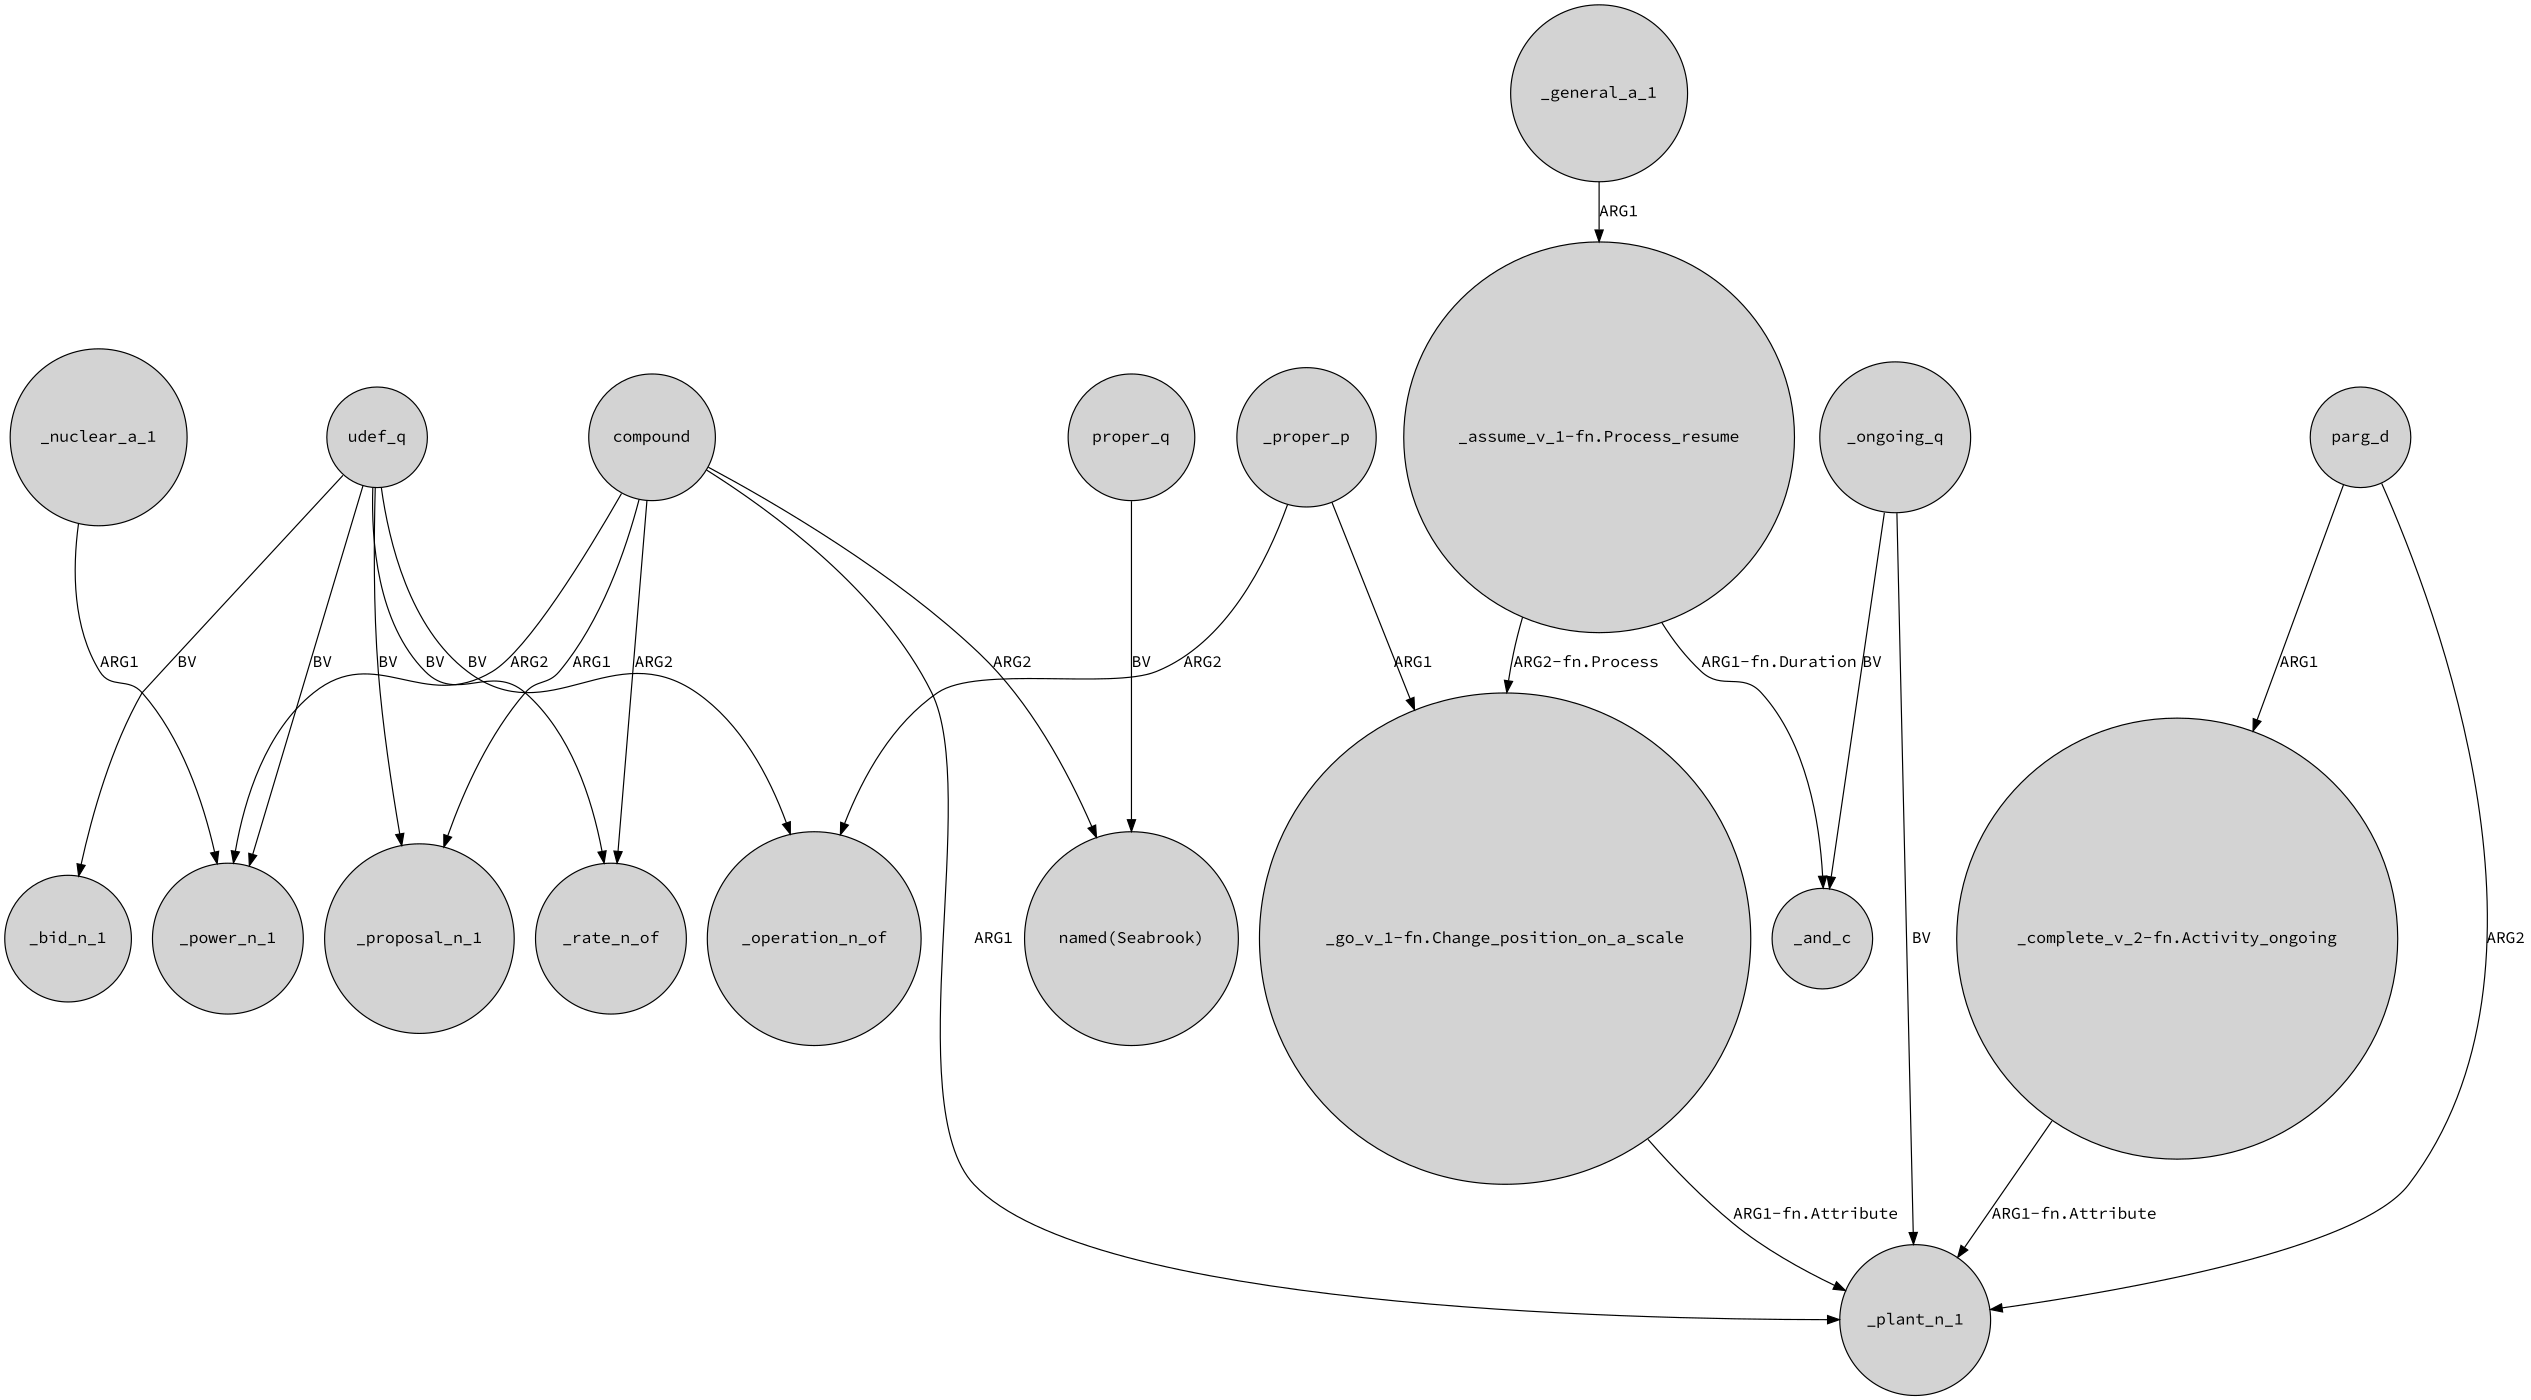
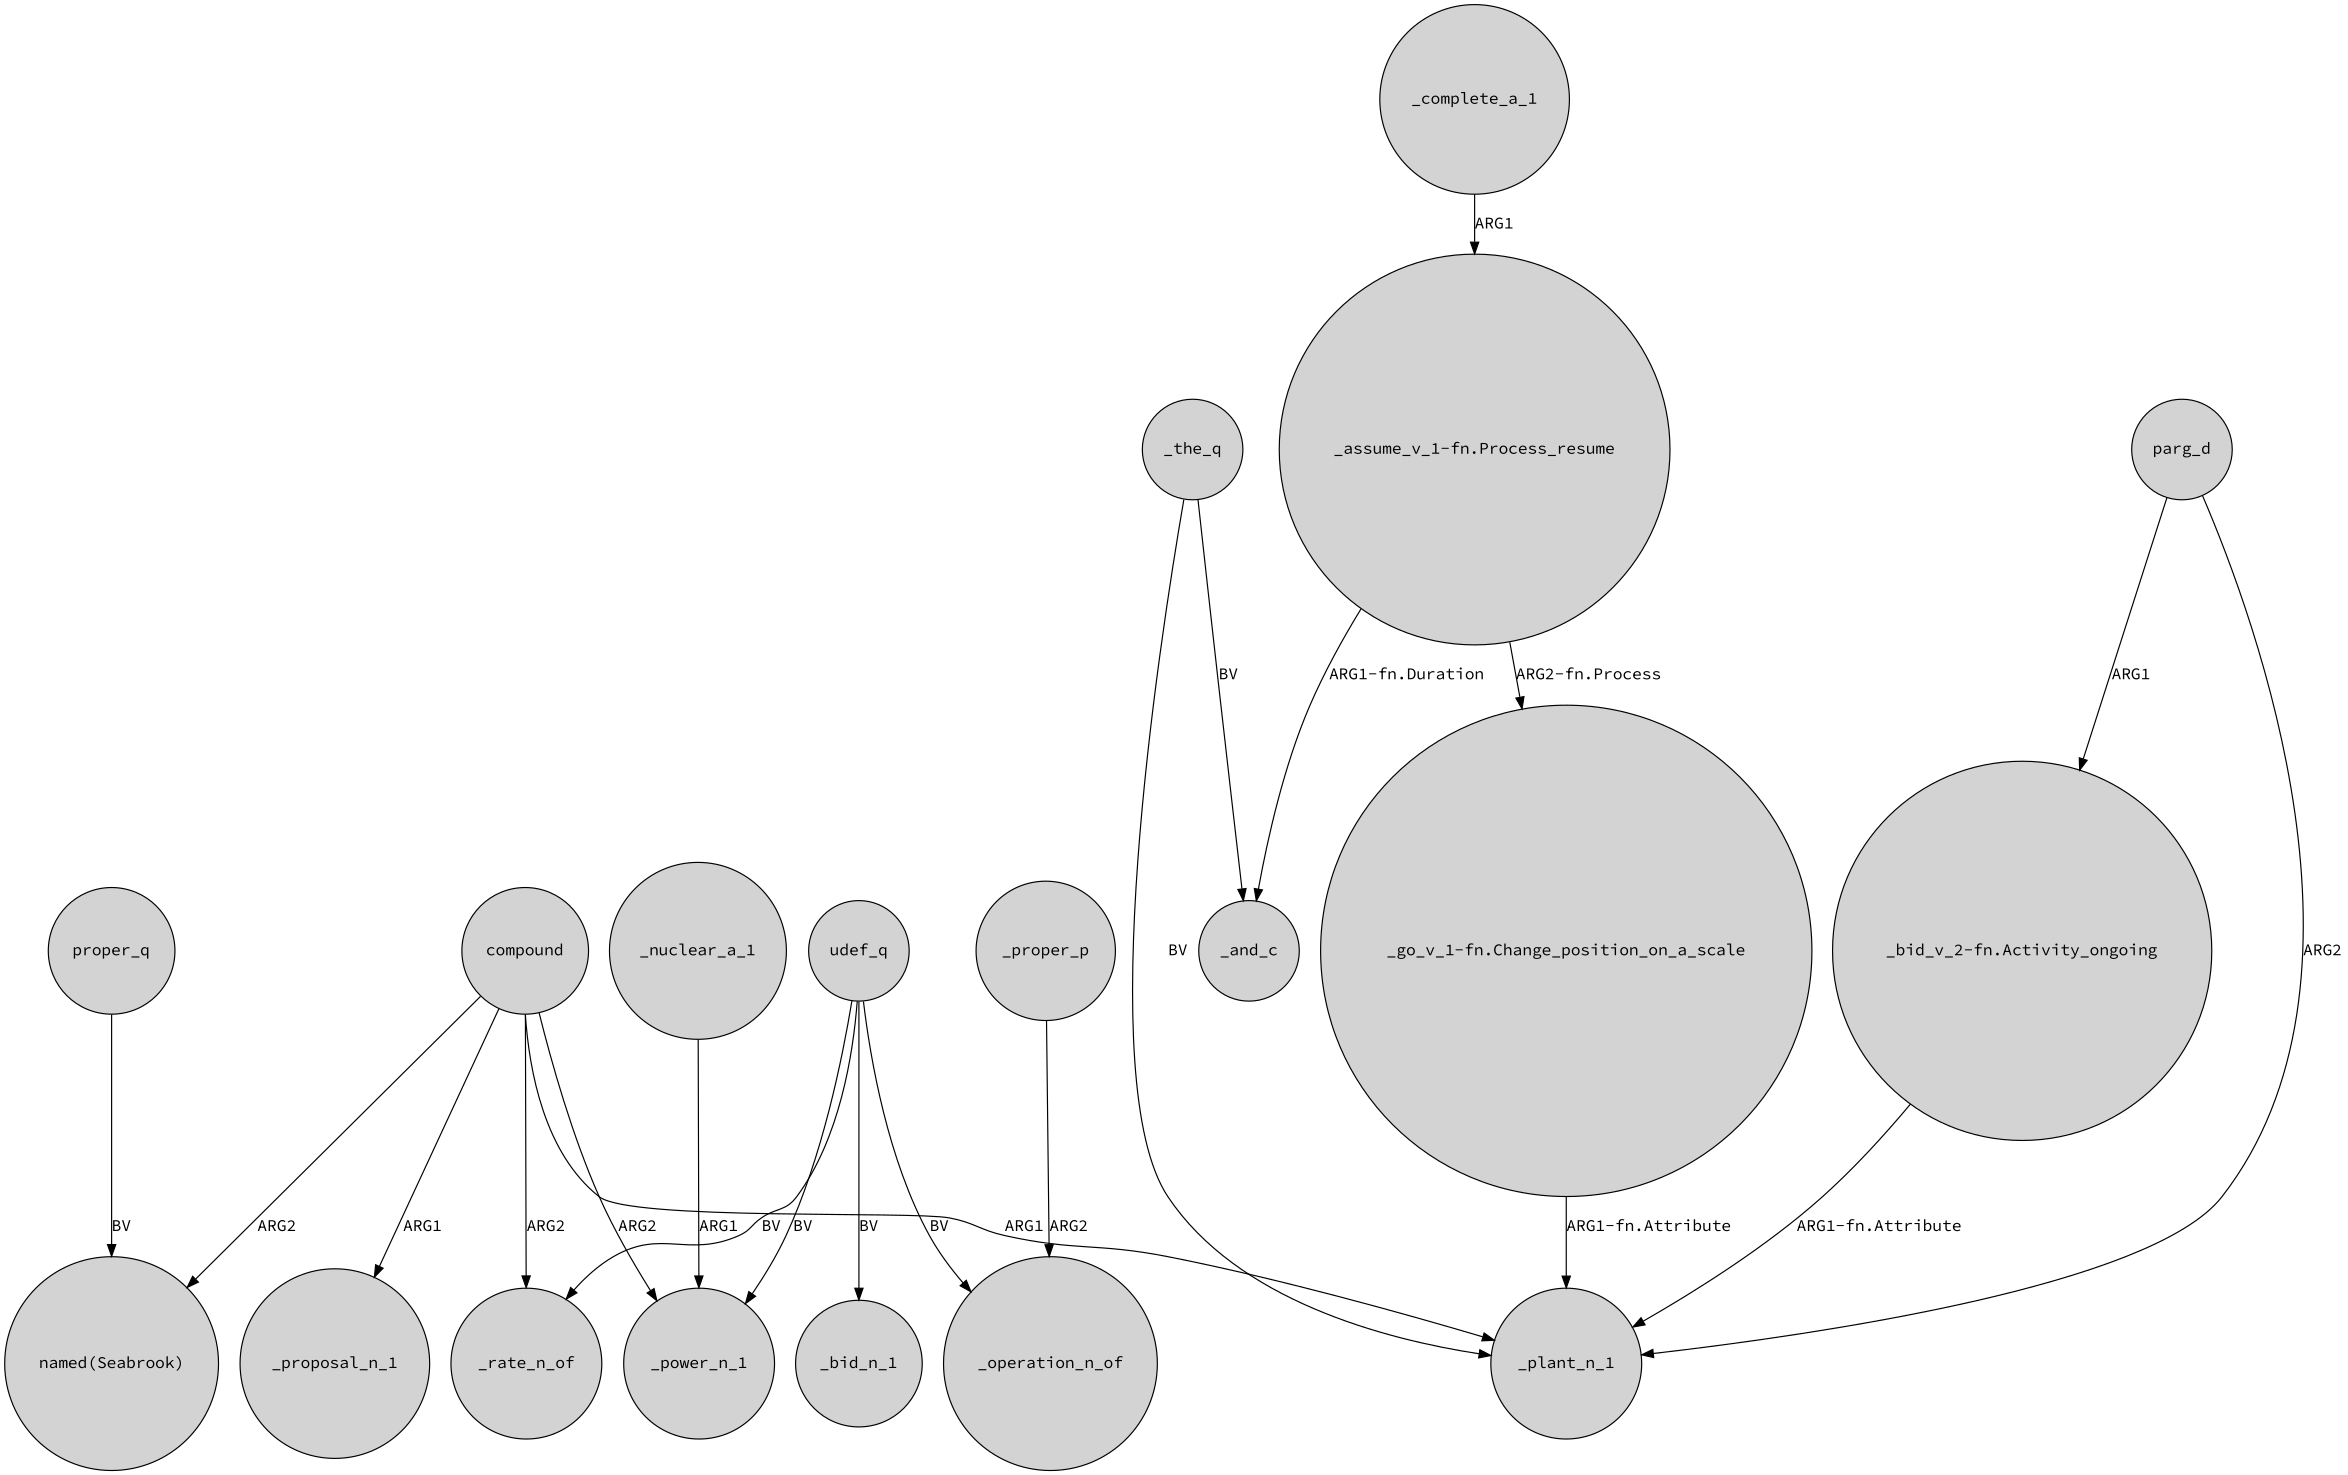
(1599, 93) -> (1475, 99)
(1895, 437) -> (1193, 450)
(1371, 600) -> none
(378, 662) -> none
(2177, 939) -> (2022, 951)
